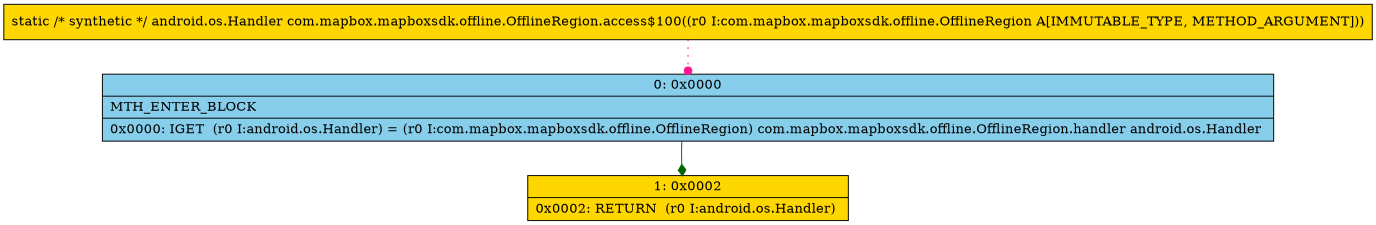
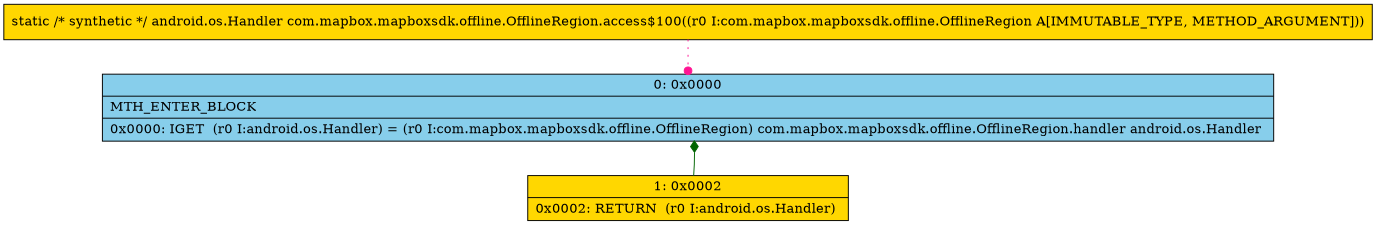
(682, 153) -> (694, 164)
